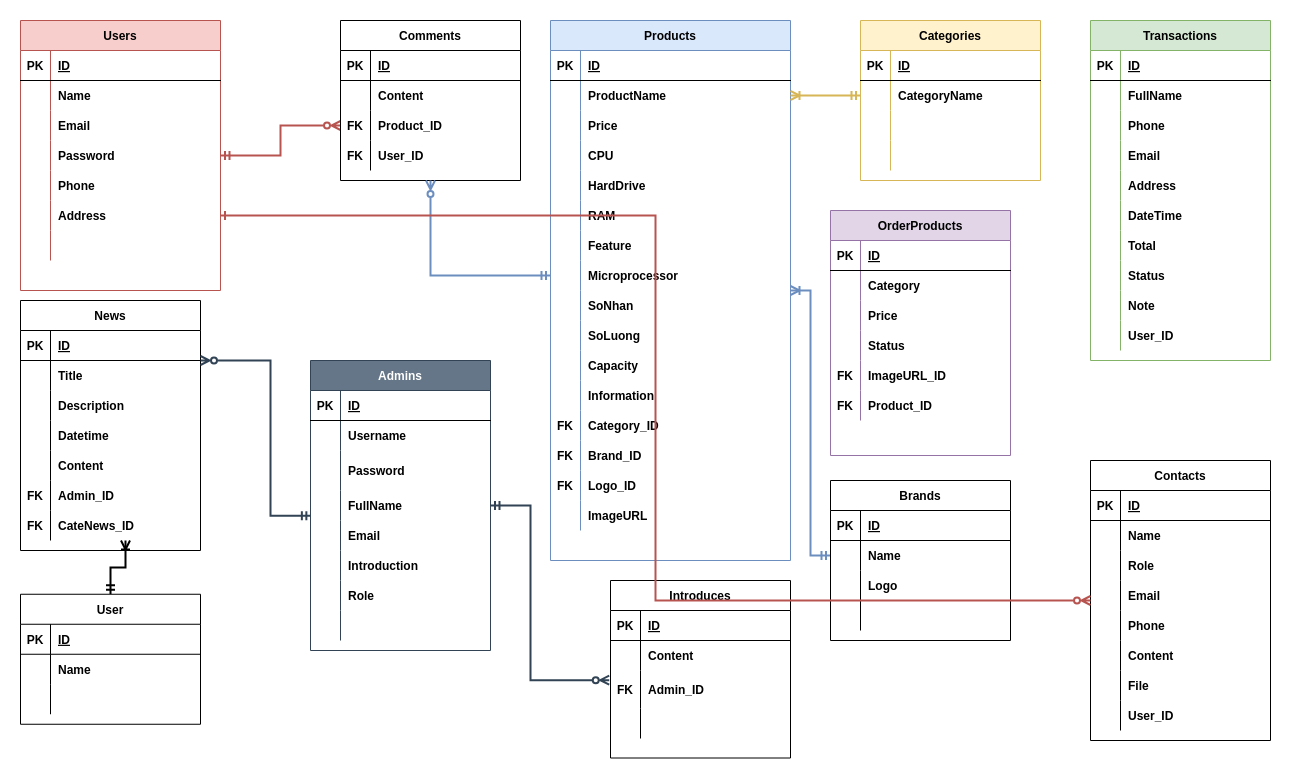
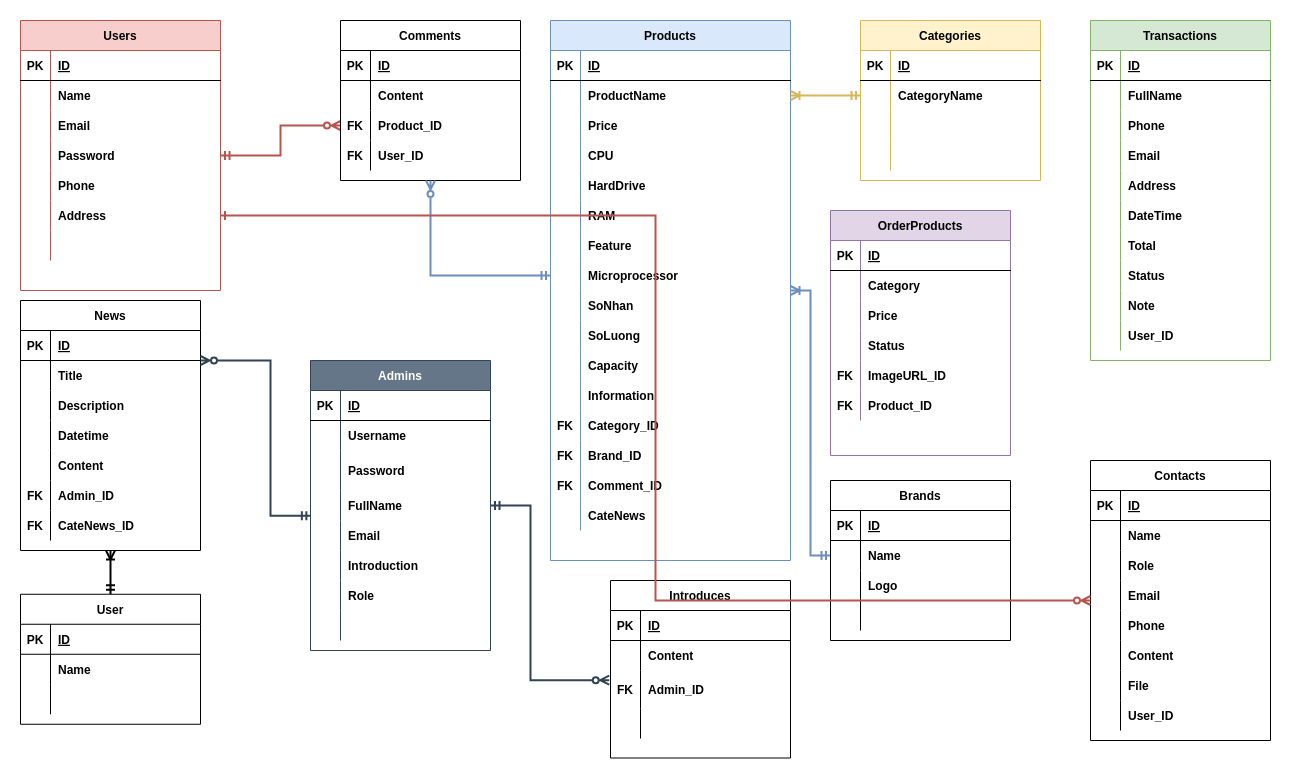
(612, 486) -> (622, 486)
(615, 516) -> (615, 516)
(126, 564) -> (111, 561)
